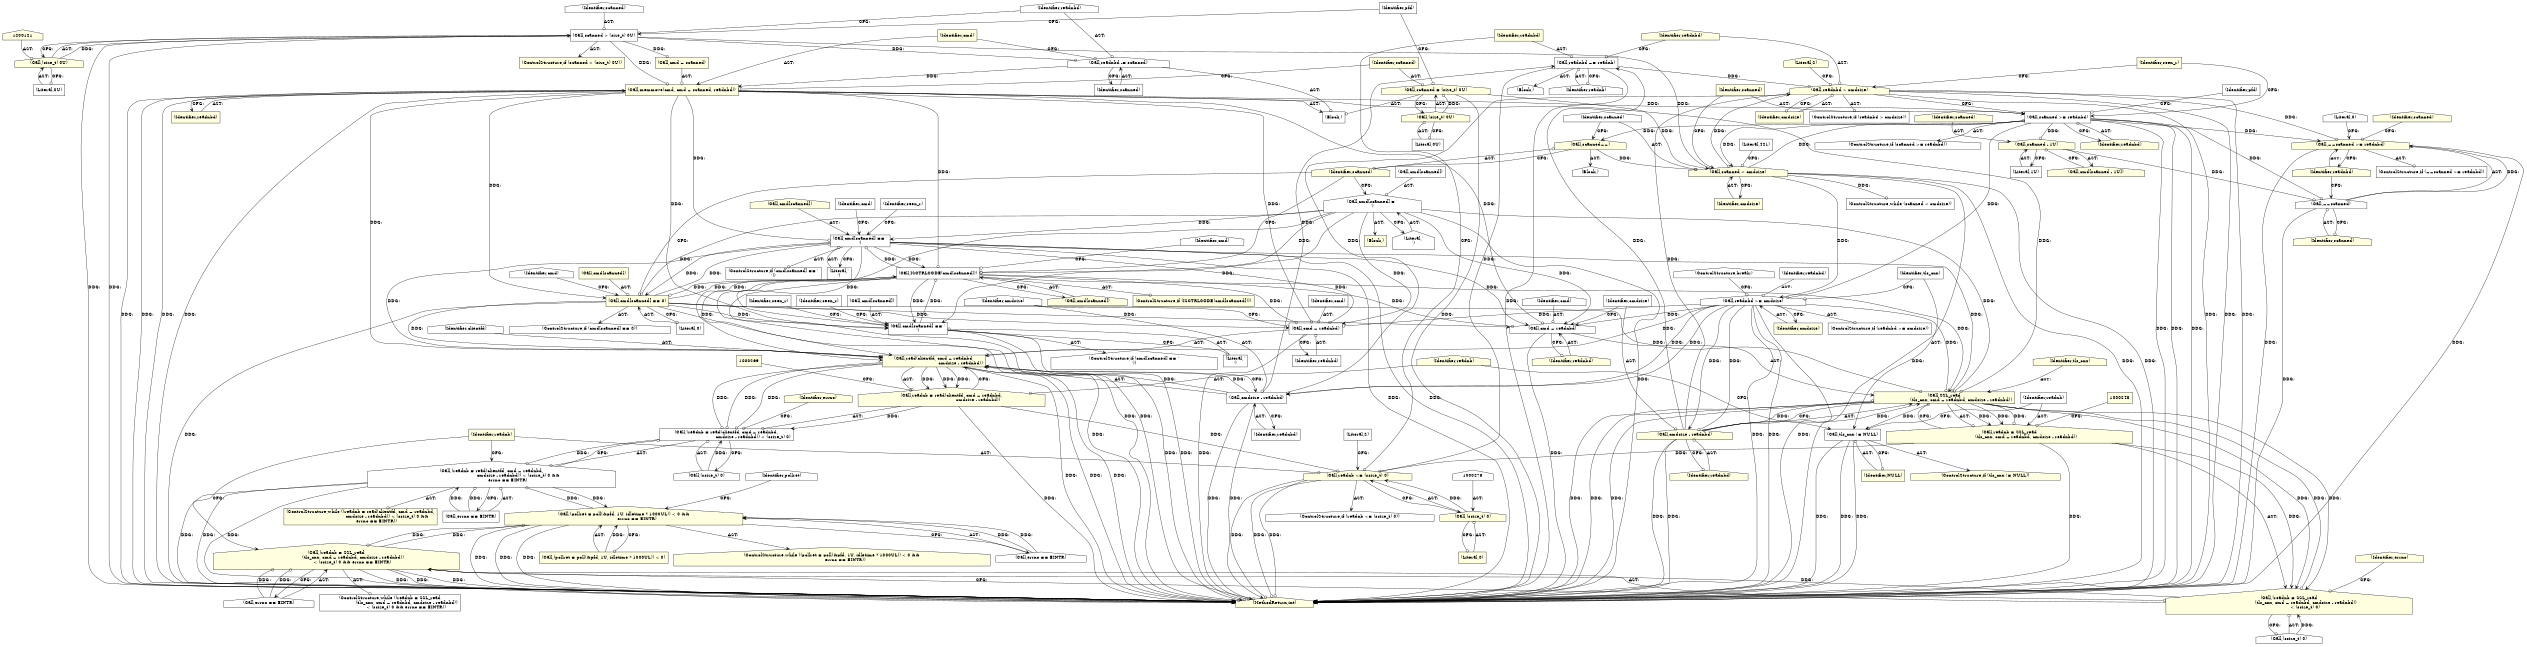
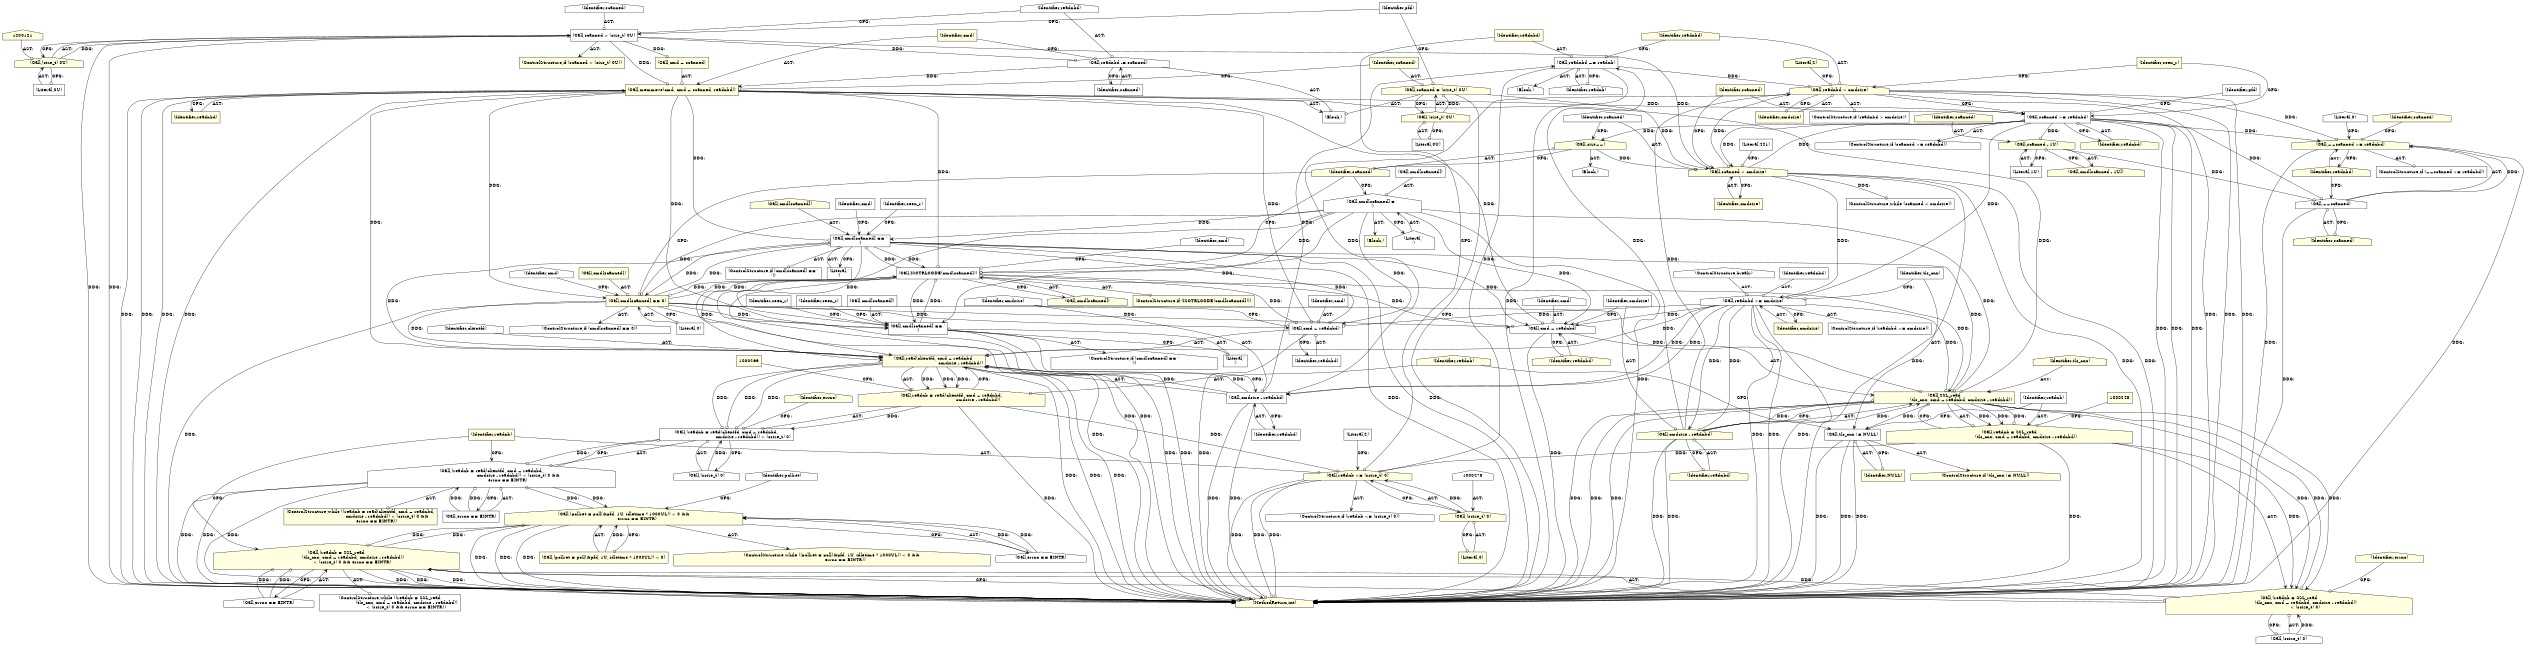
(1590, 145) -> (1590, 145)
(1747, 287) -> (1747, 287)
(1448, 315) -> (1448, 315)
